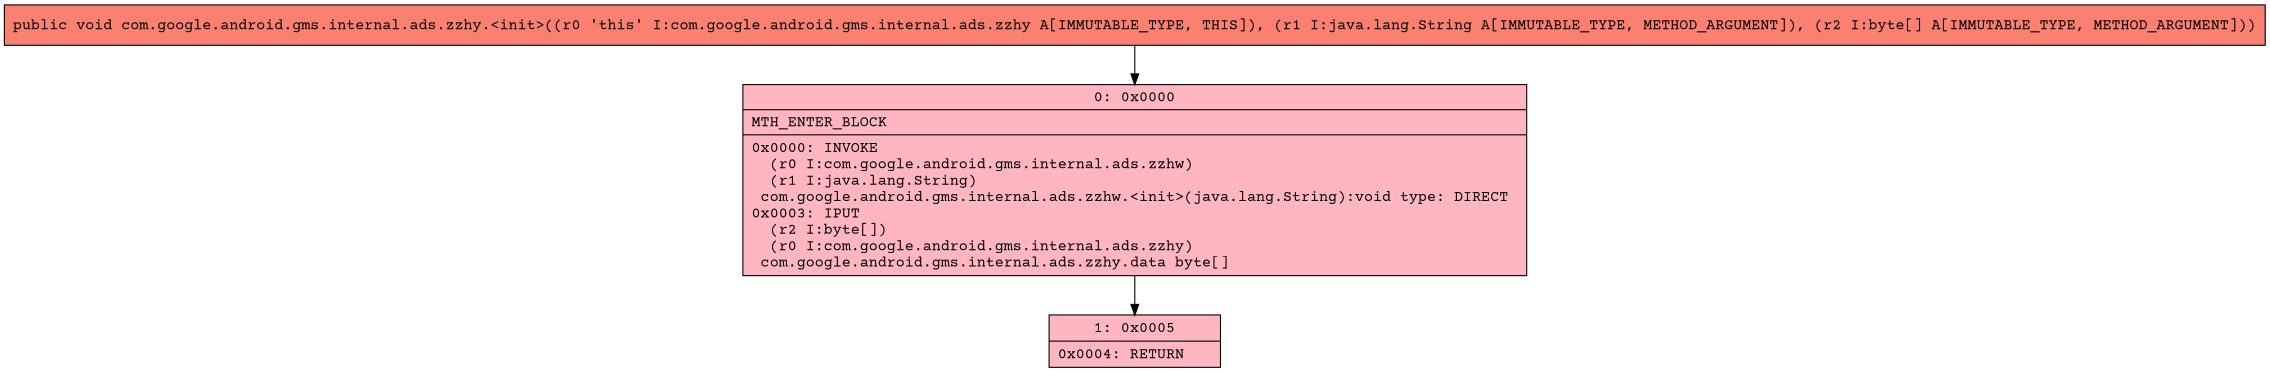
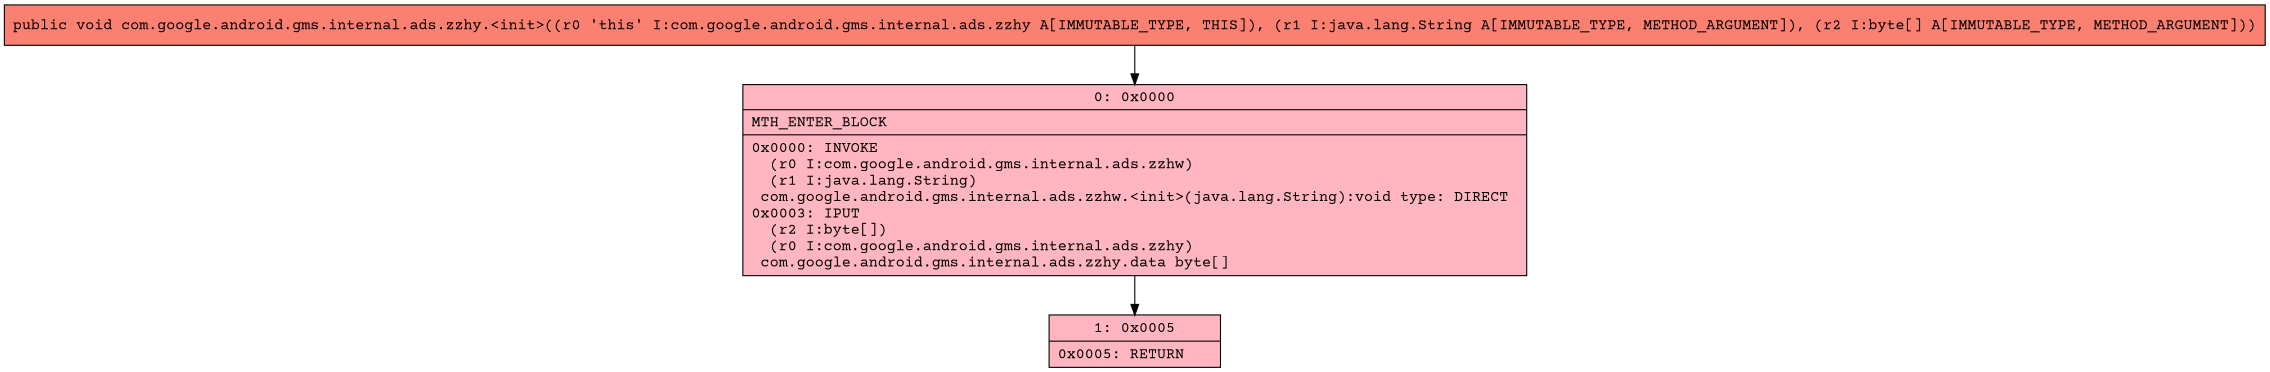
(1135, 354) -> (1135, 354)
